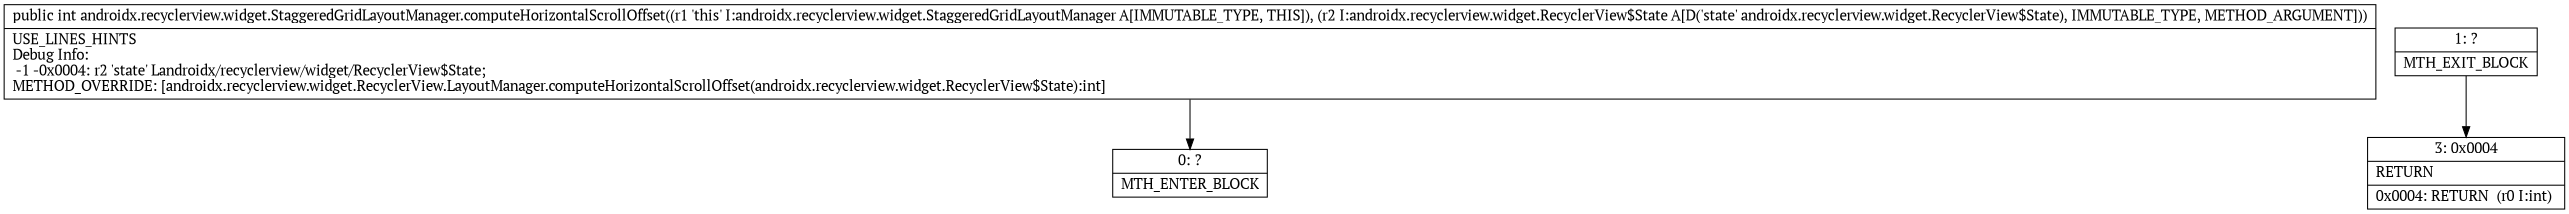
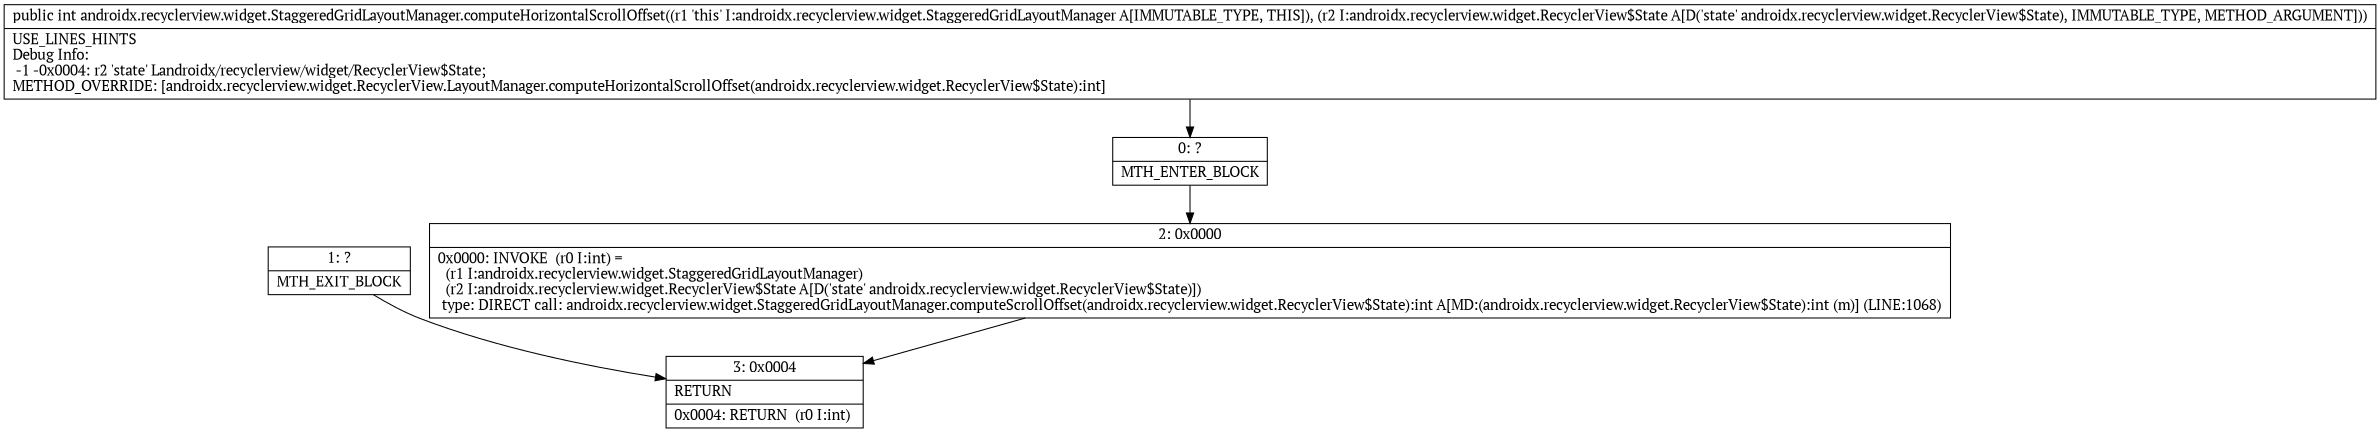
none -> (1190, 271)
